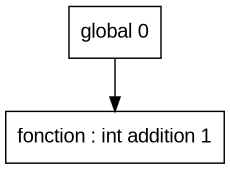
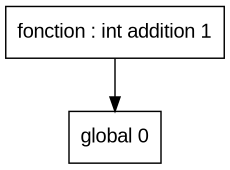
(115, 78) -> (115, 78)
